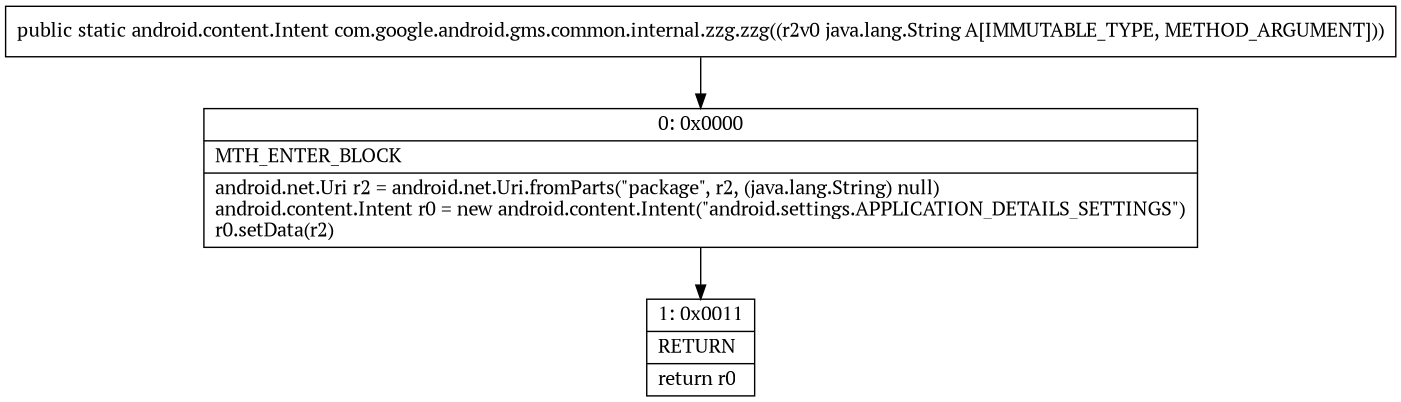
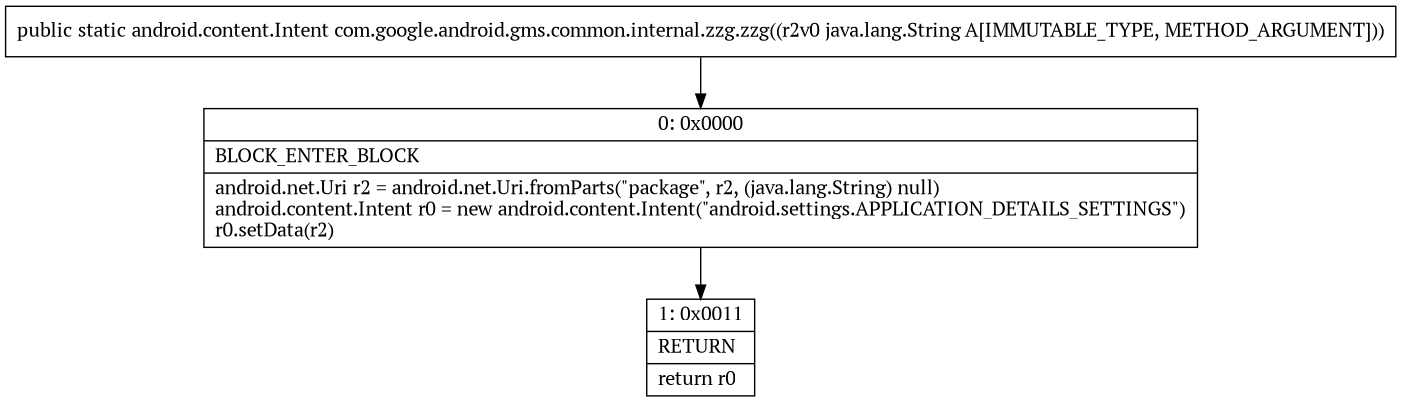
(308, 156) -> (317, 156)
